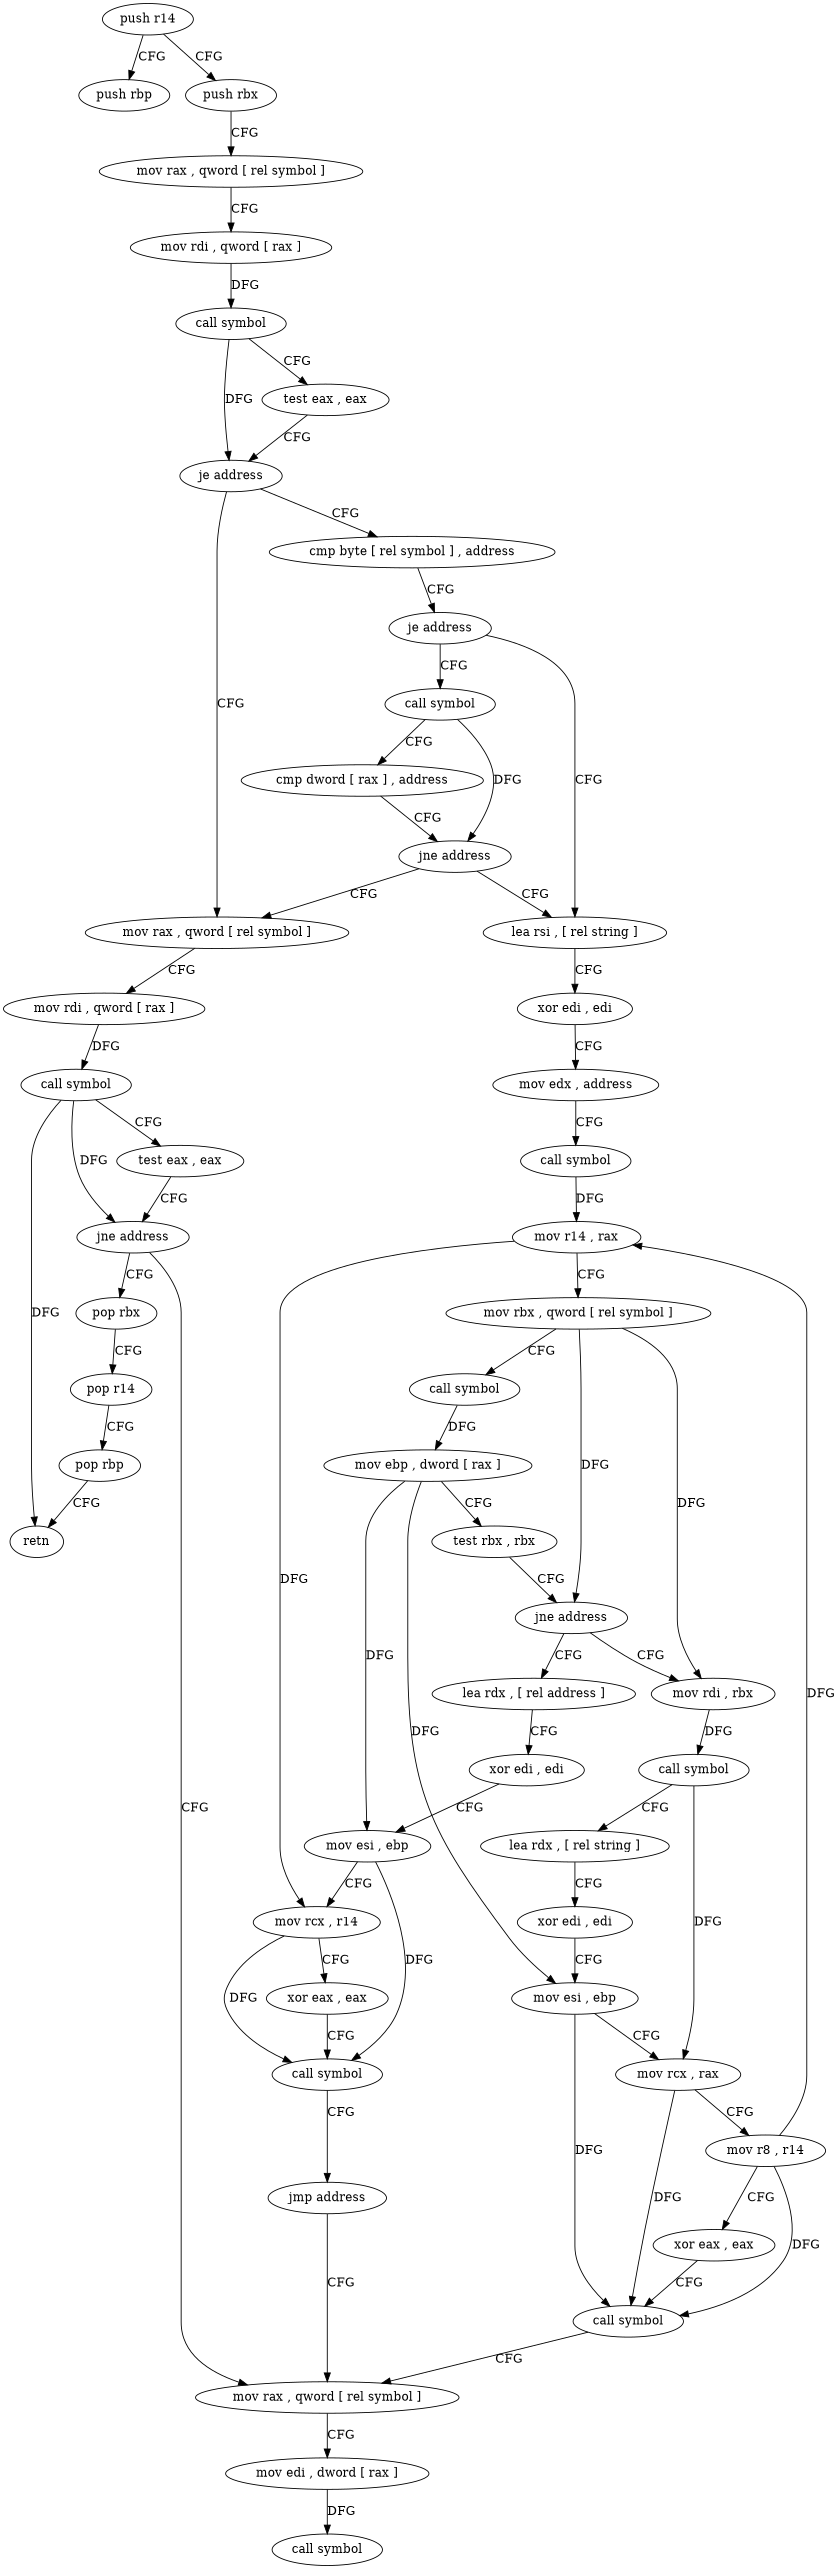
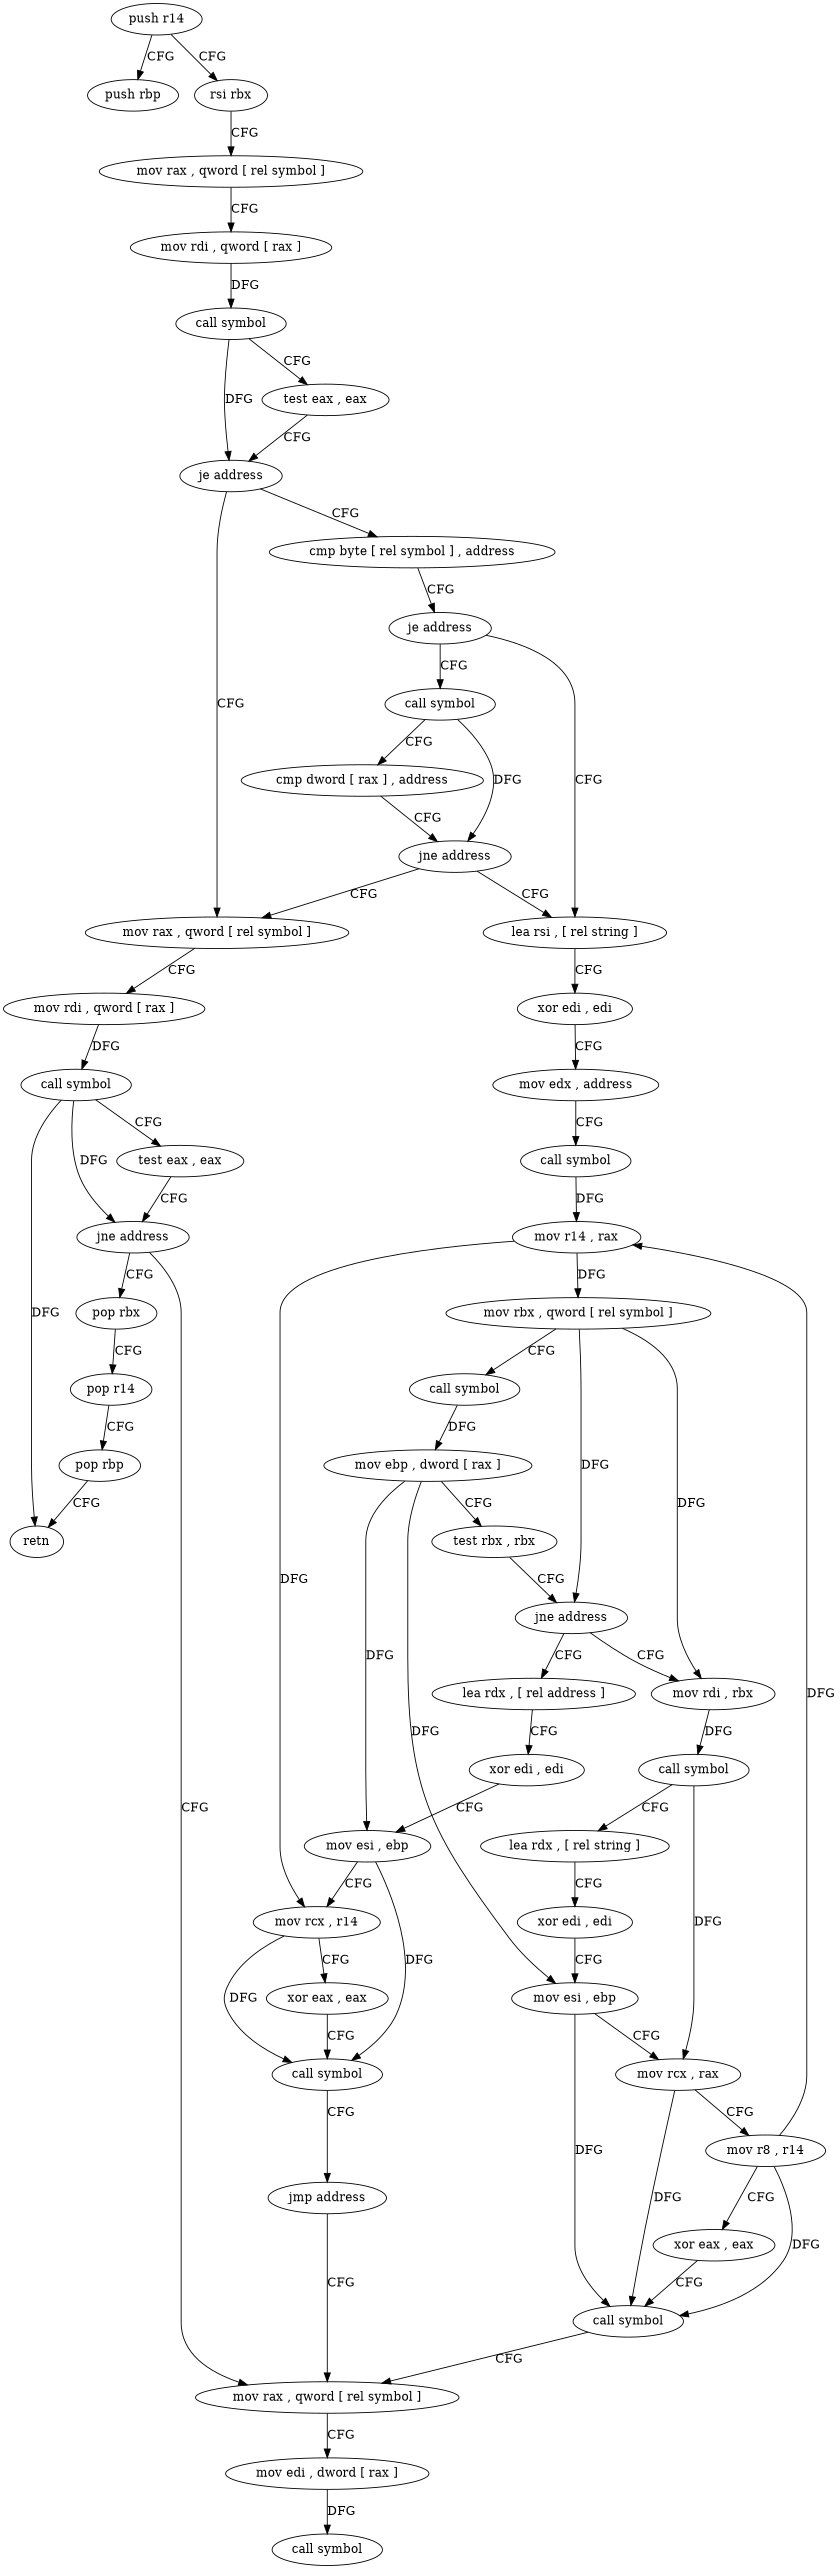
(231, 95) -> (231, 95)
(592, 1275) -> (592, 1275)
